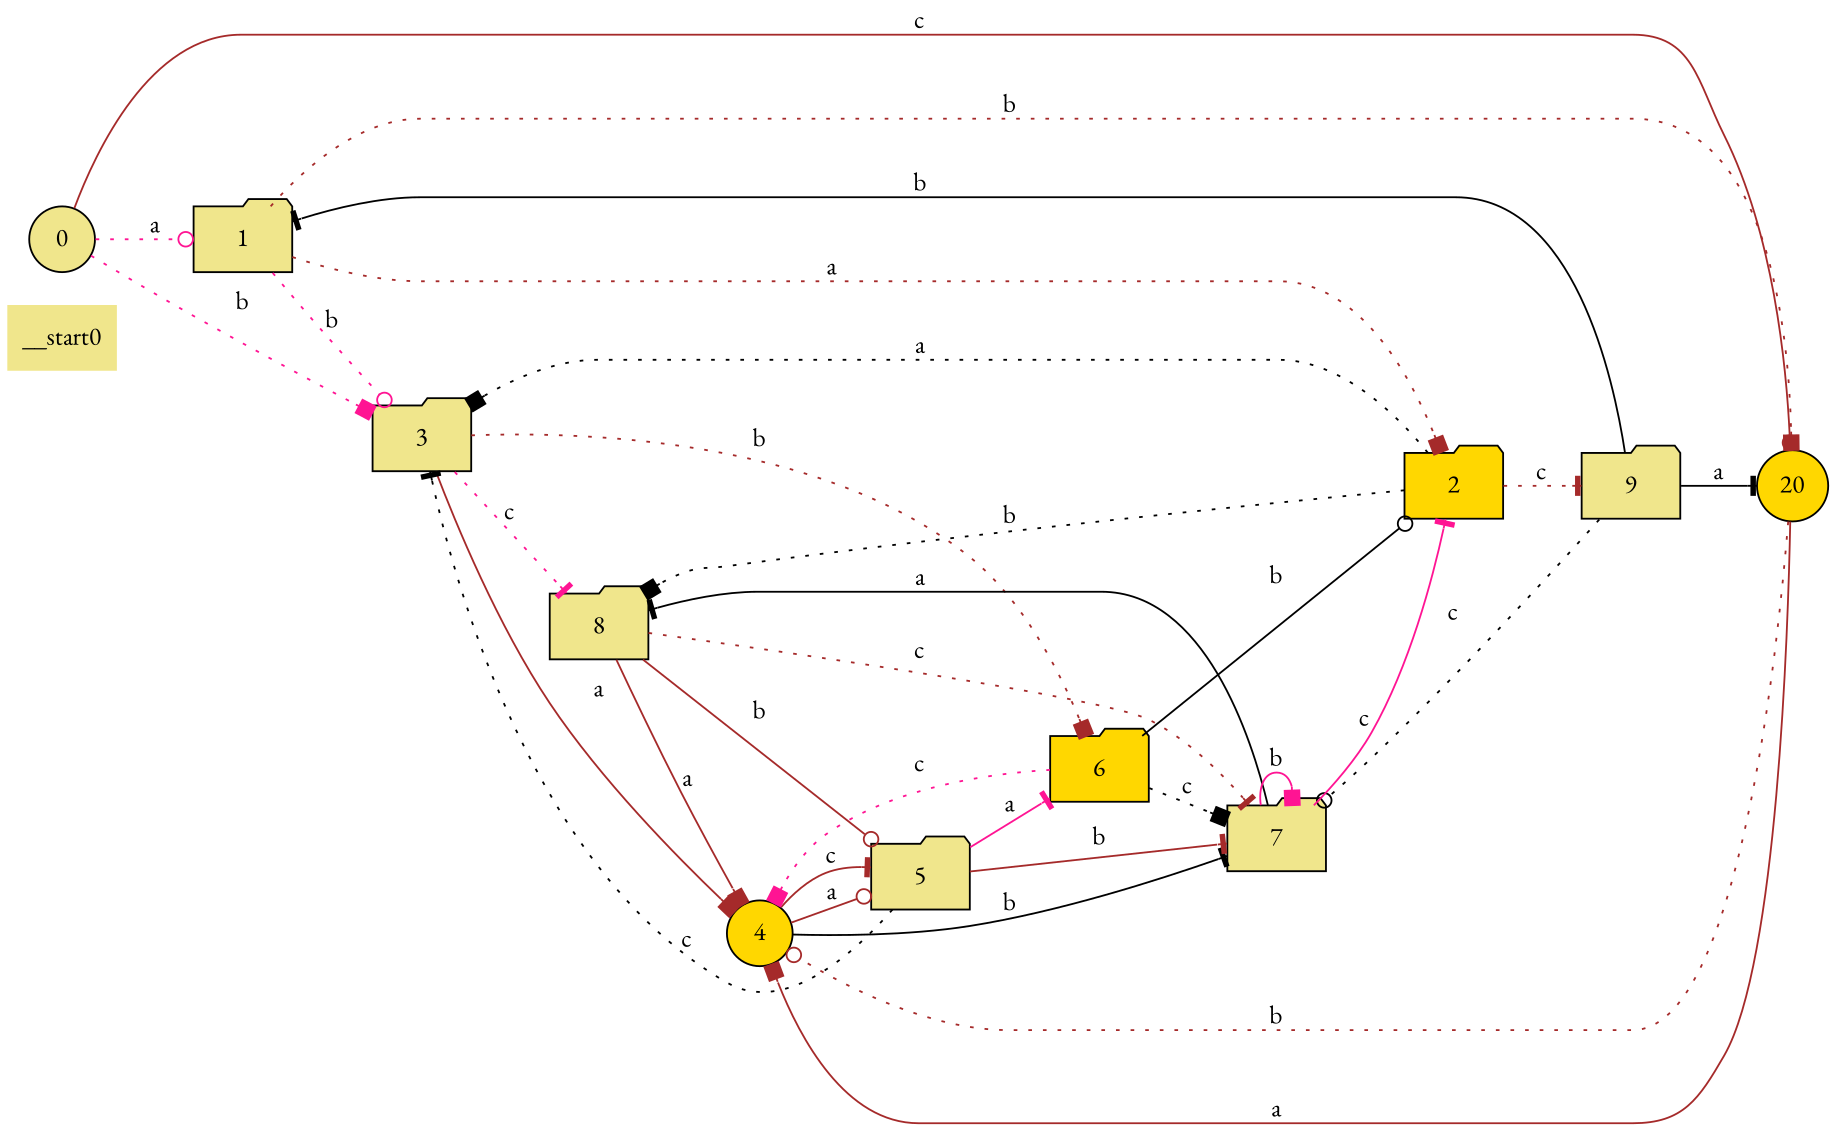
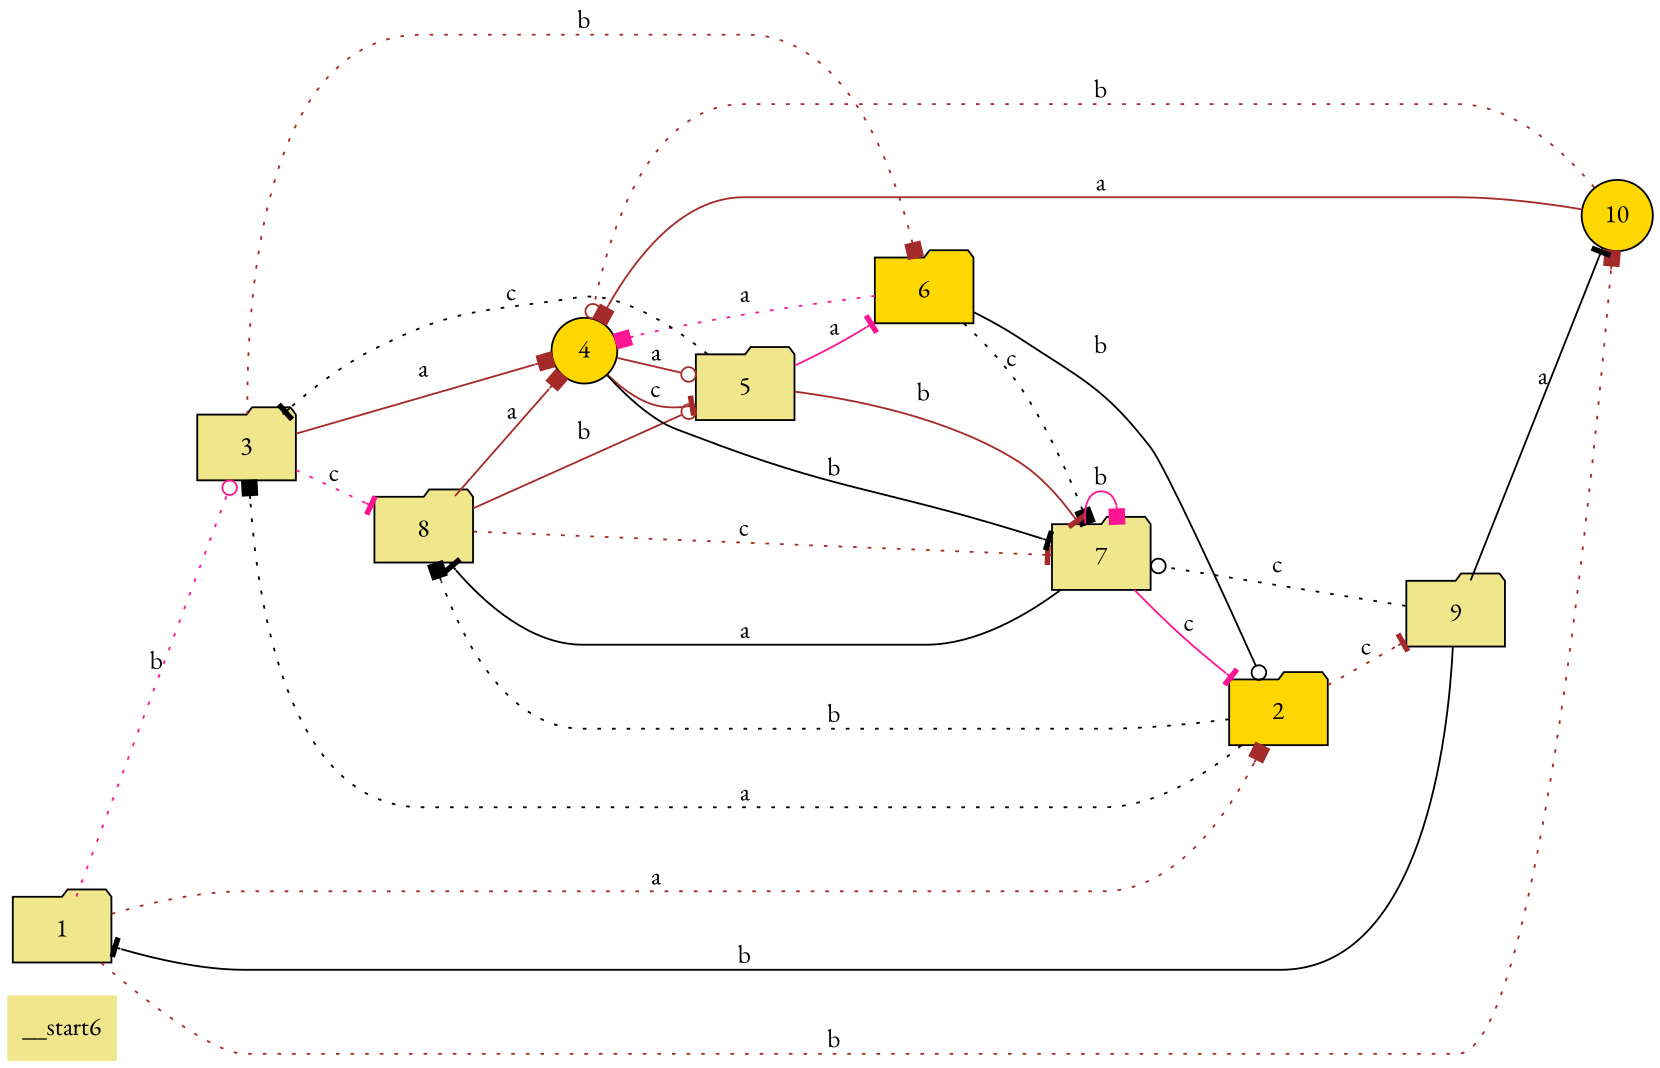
(62, 239) -> none
(62, 338) -> (62, 1028)
(1793, 486) -> (1617, 216)
(920, 764) -> (745, 295)
